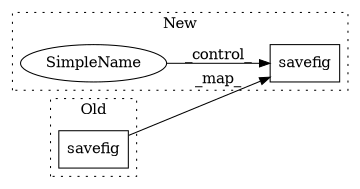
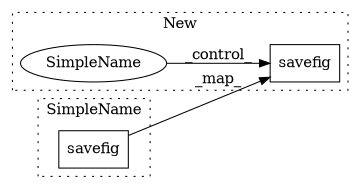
(94, 110) -> (94, 110)
